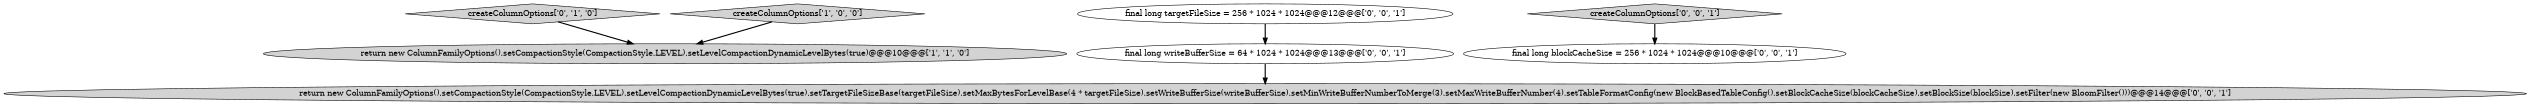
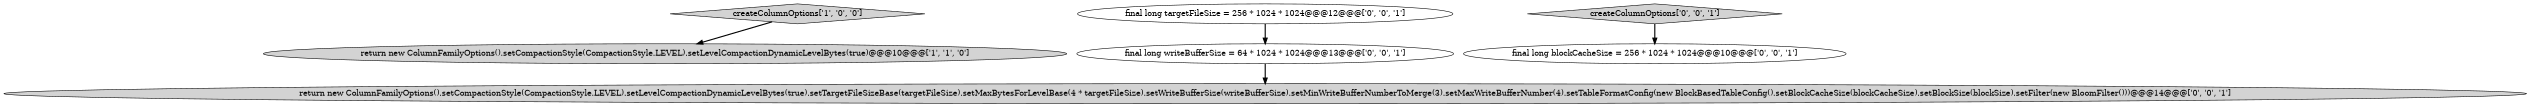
(533, 14) -> none
